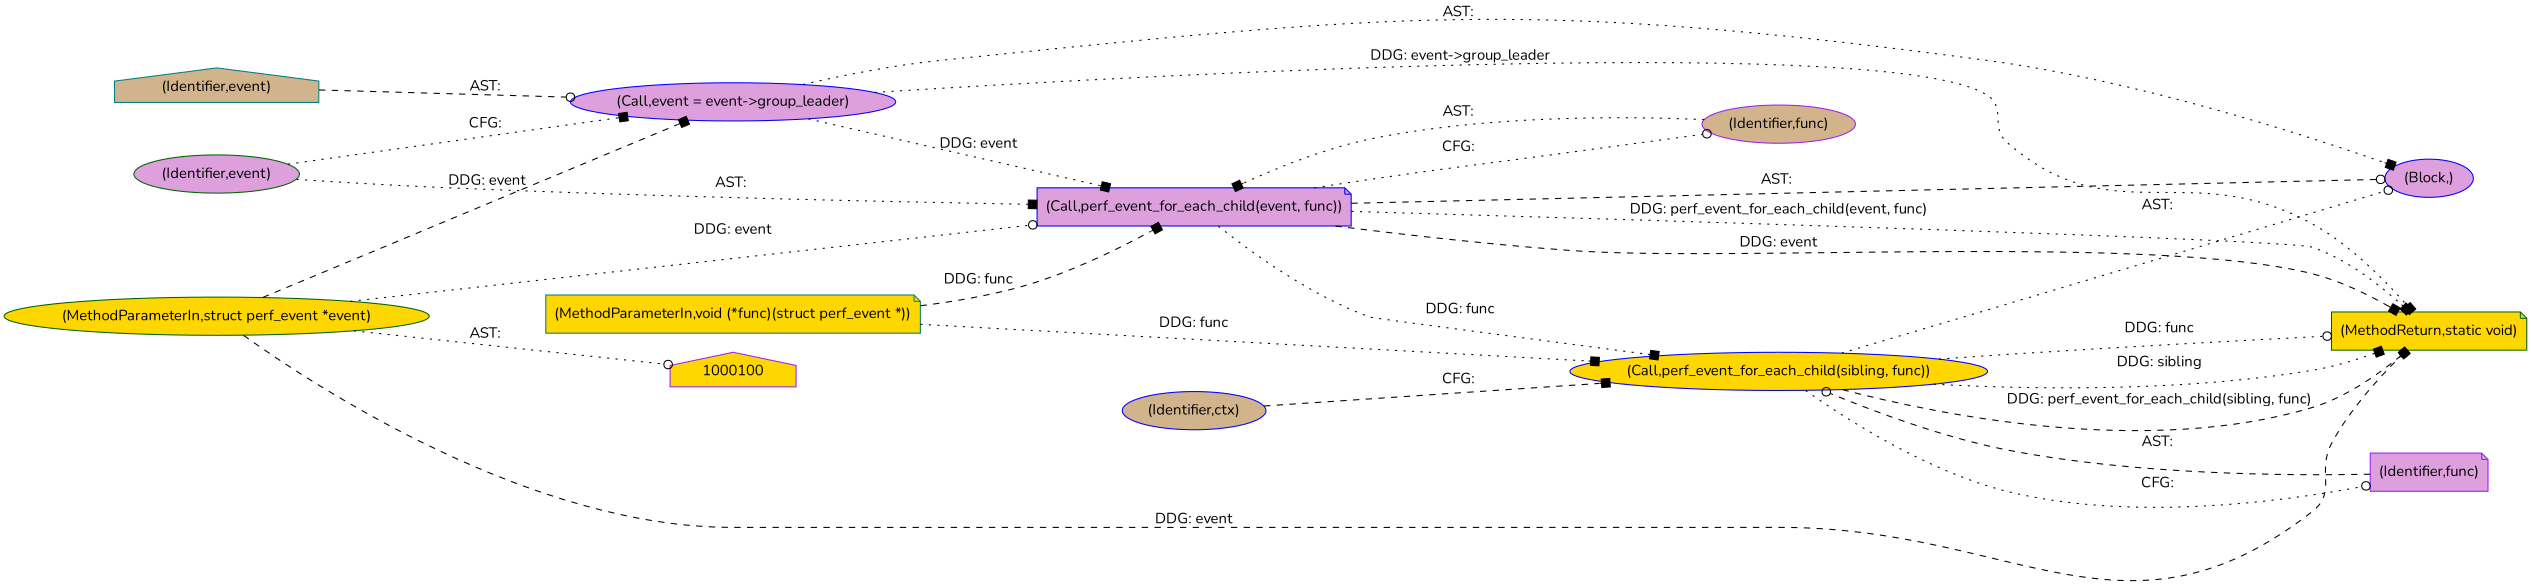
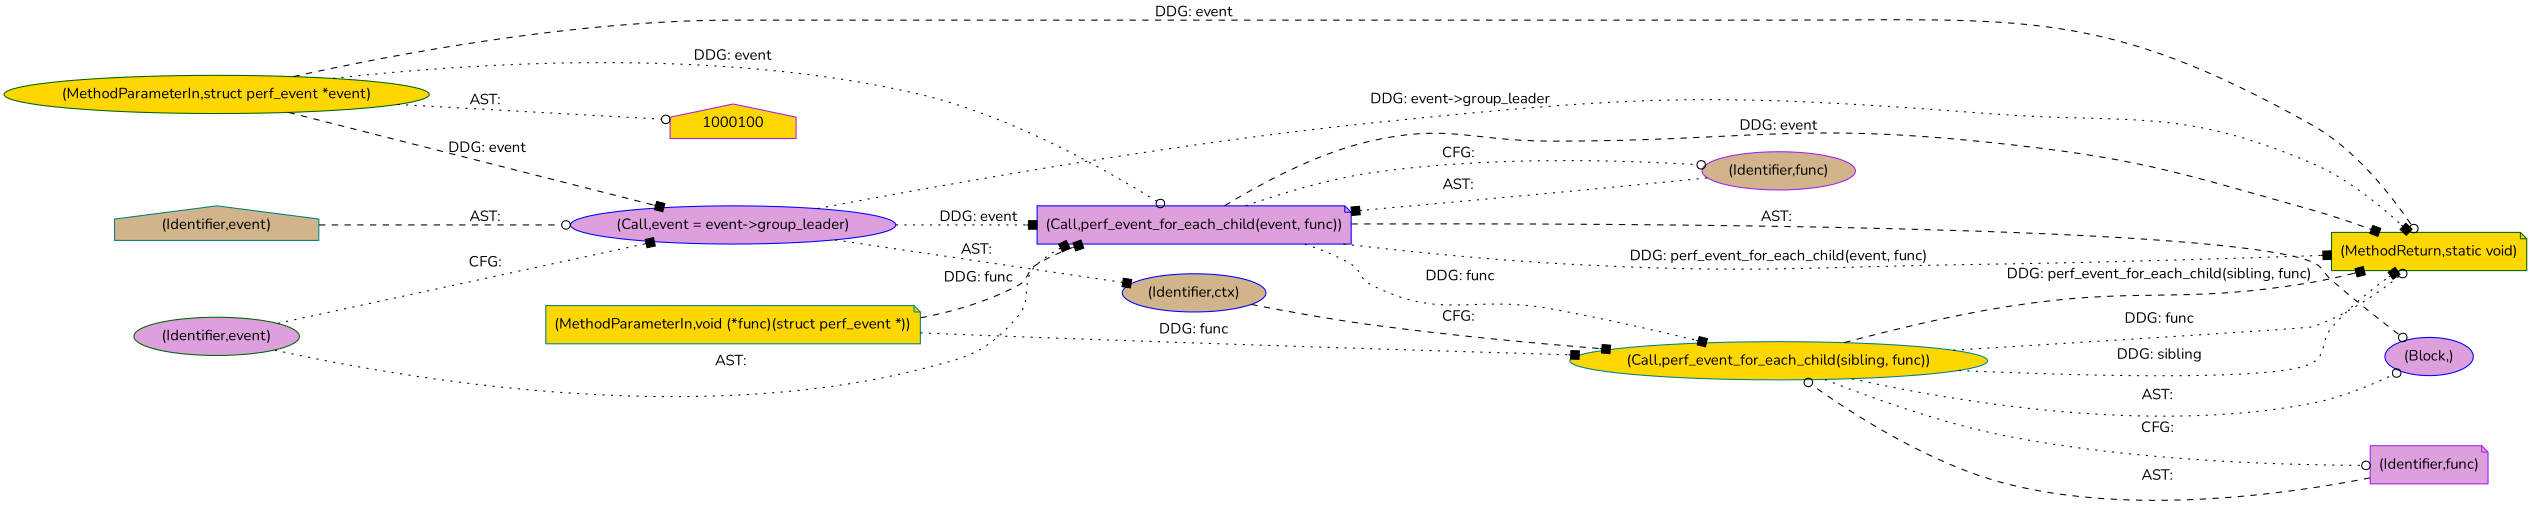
(1599, 22) -> (978, 261)
(1779, 371) -> (1779, 361)
